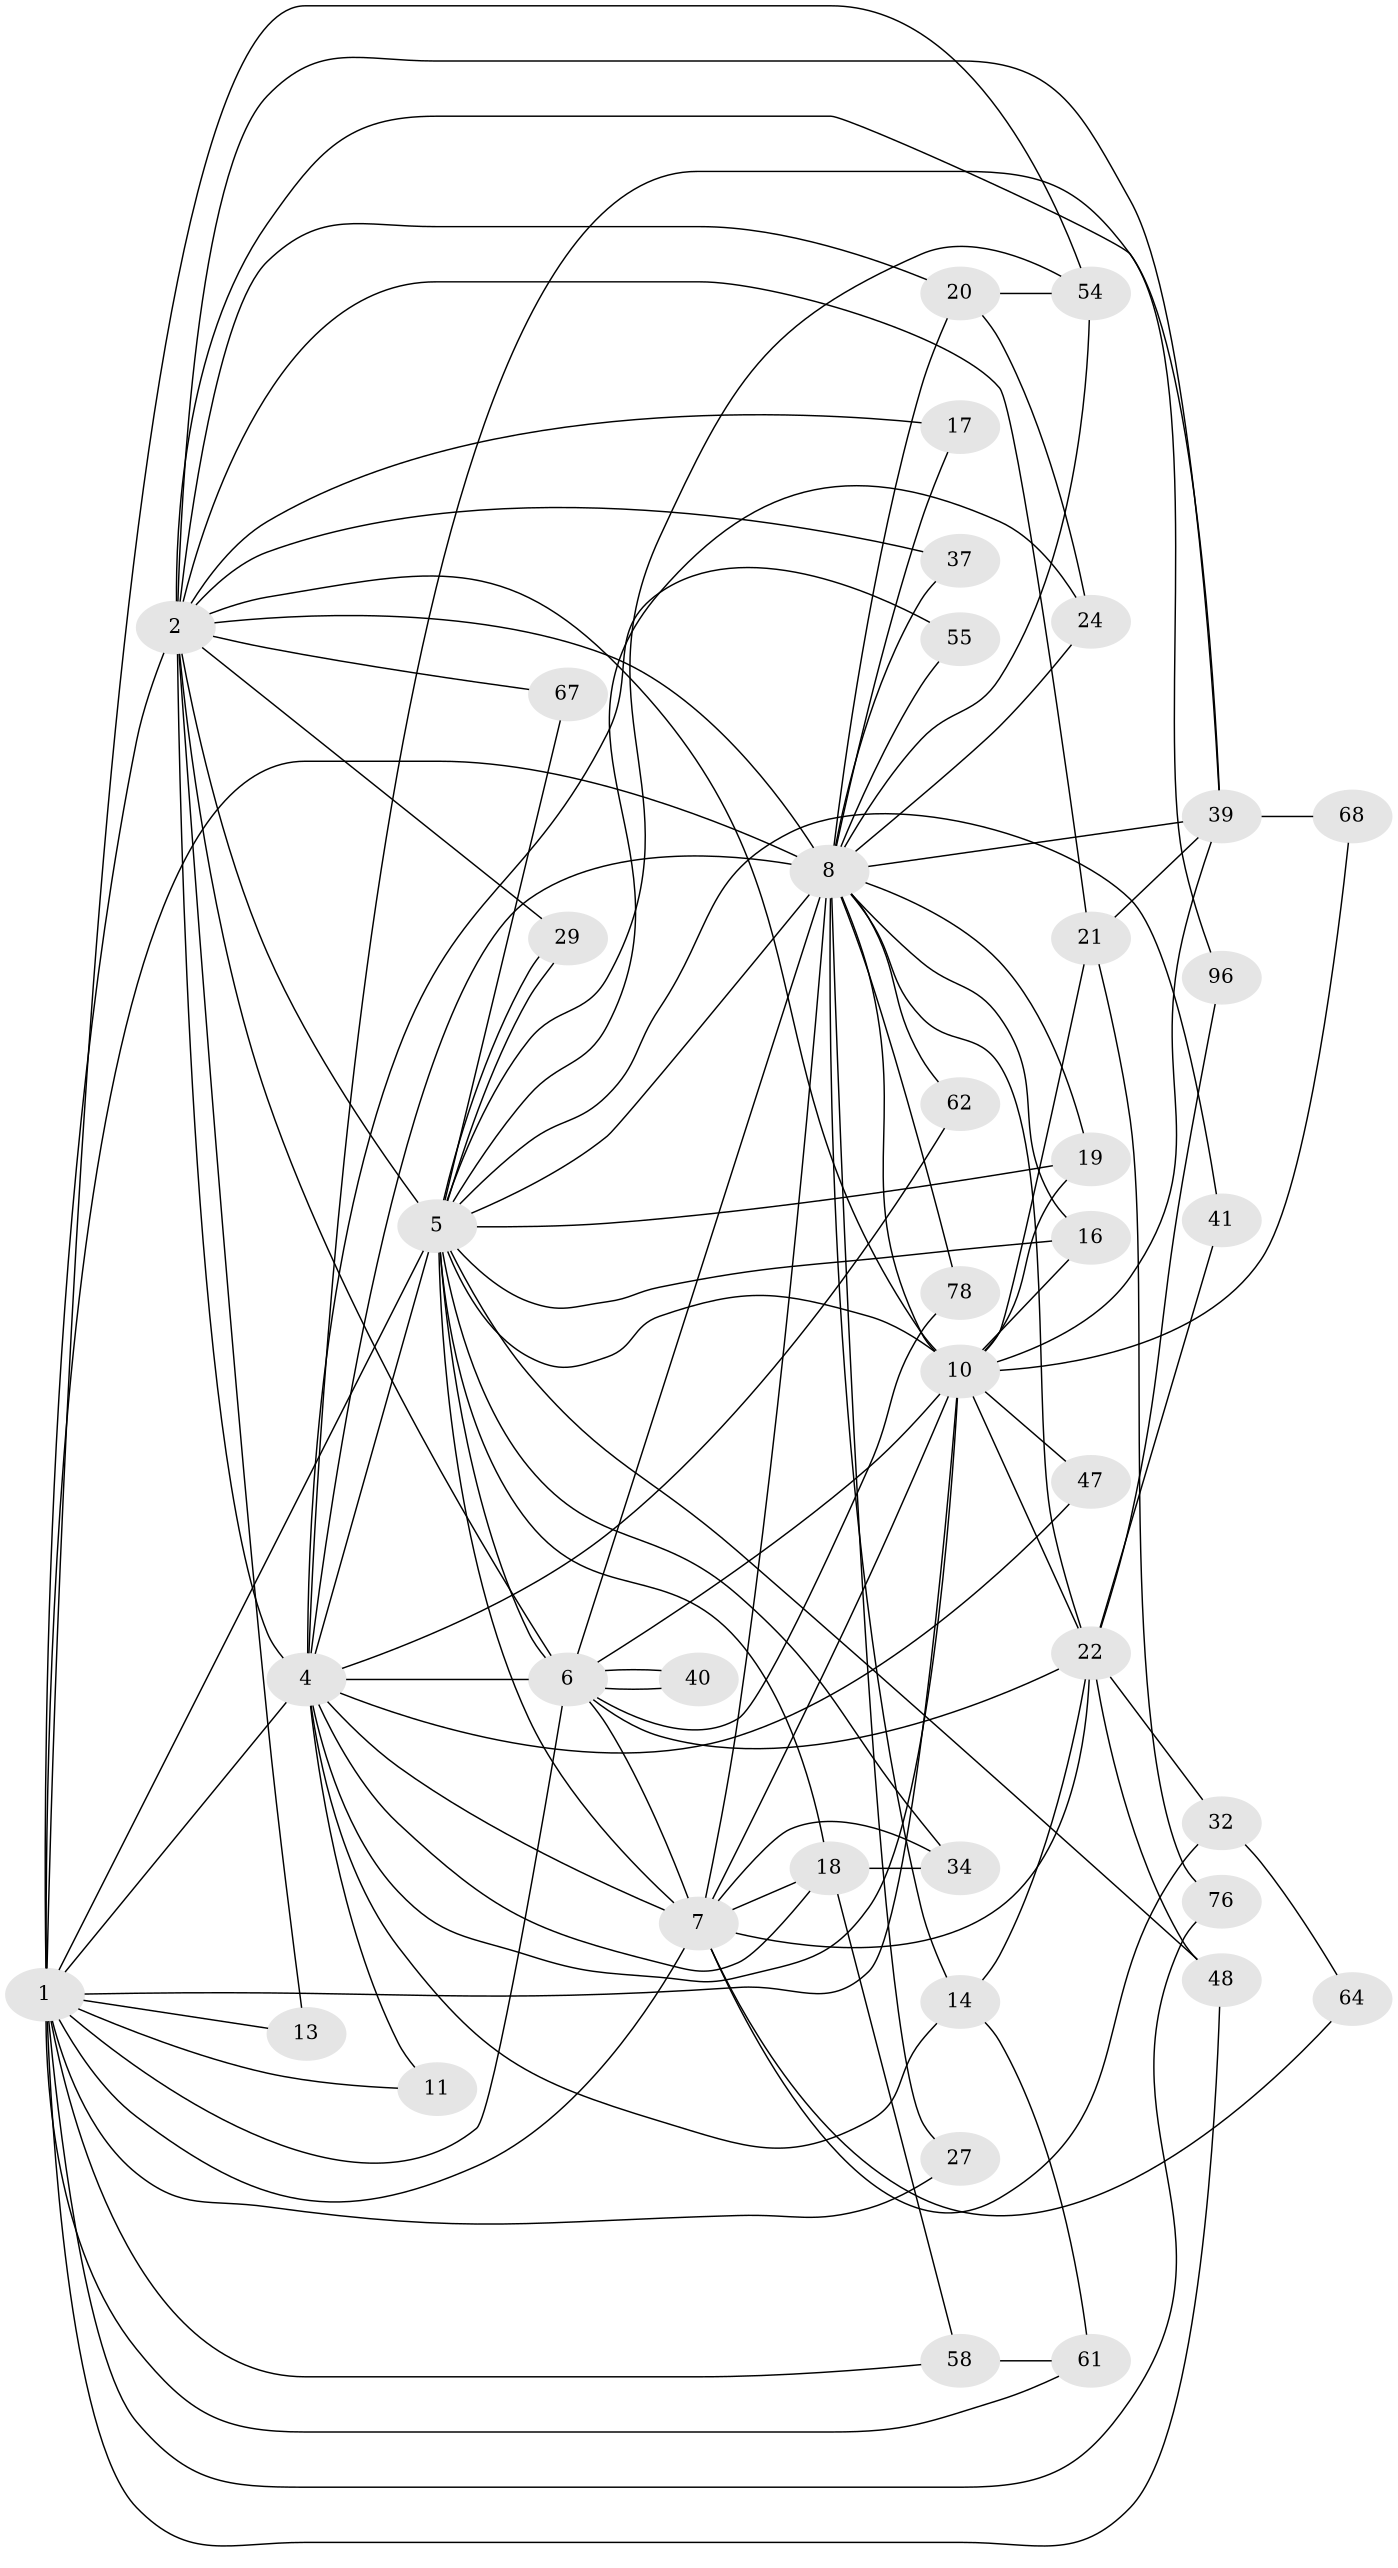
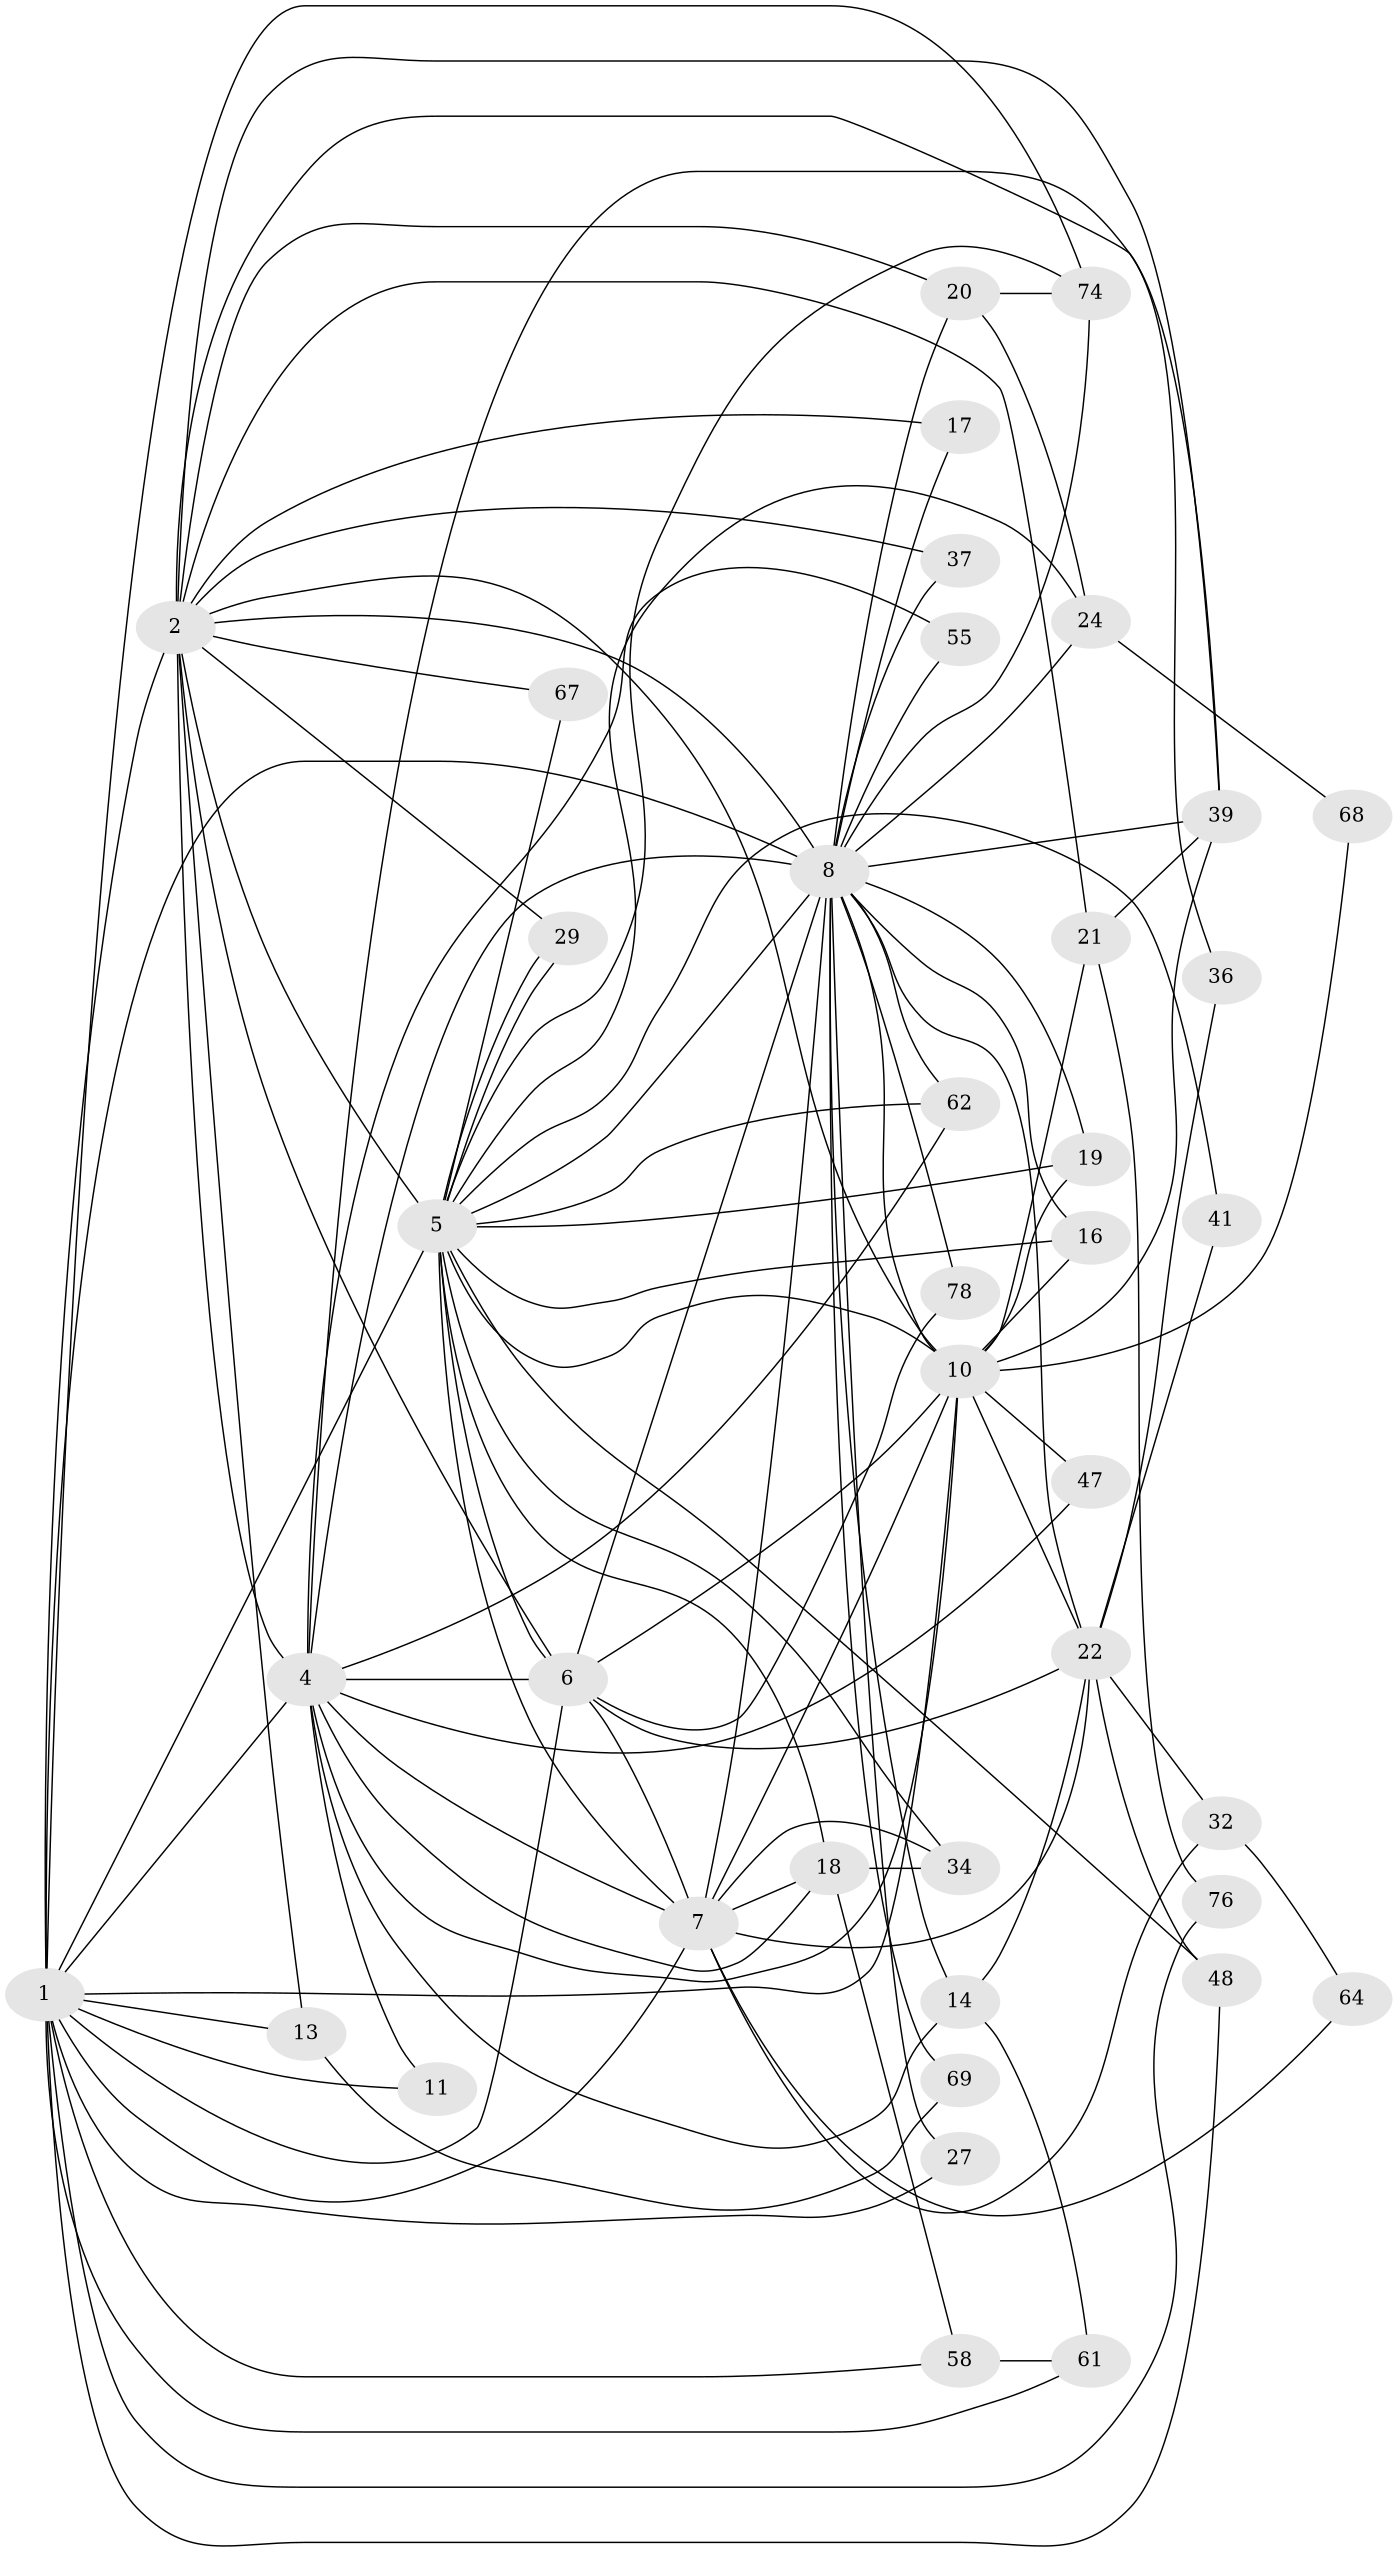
(1091, 293) -> (1091, 293)
(1287, 816) -> (1227, 723)
(1222, 978) -> (1222, 978)
(372, 1453) -> (689, 1139)
(699, 1679) -> none
none -> (960, 2080)
